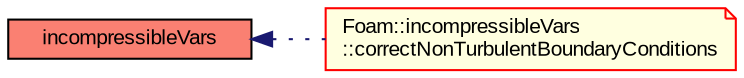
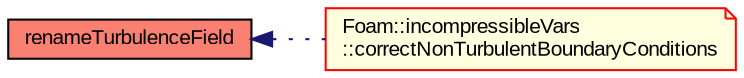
(130, 39) -> (130, 39)
